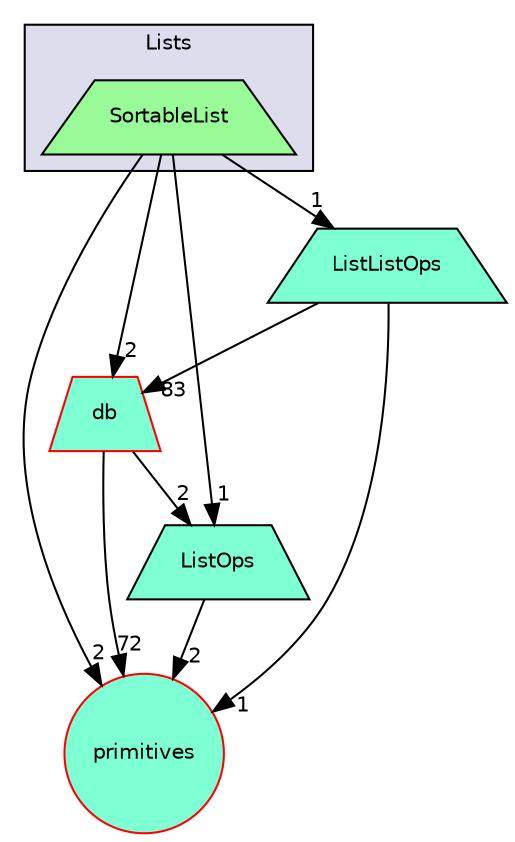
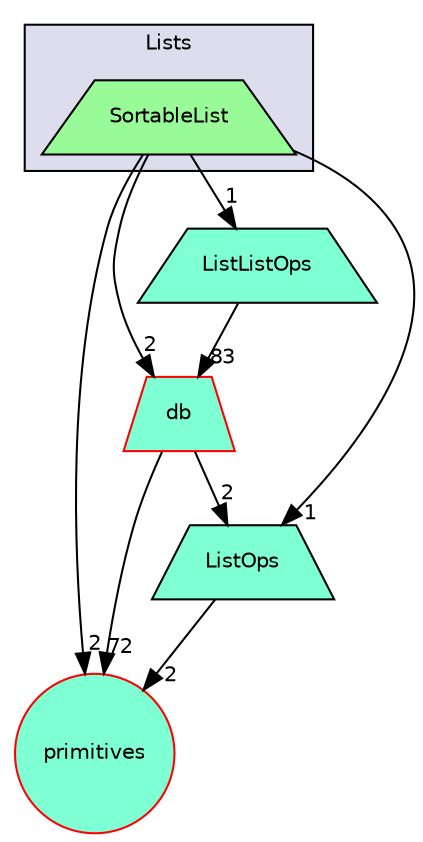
(360, 524) -> none
